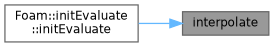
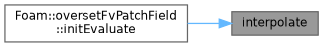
(72, 23) -> (96, 23)
